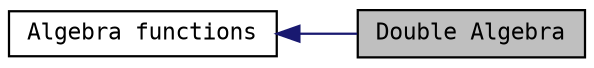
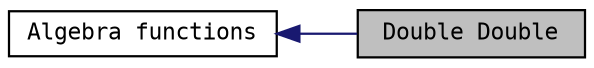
(471, 34) -> (471, 34)
